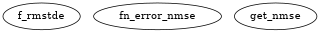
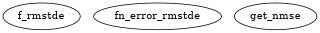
(158, 16) -> (158, 16)
